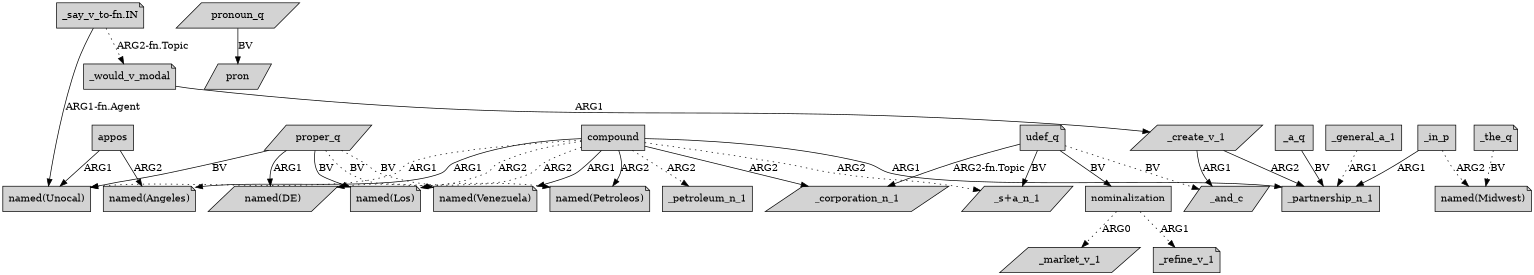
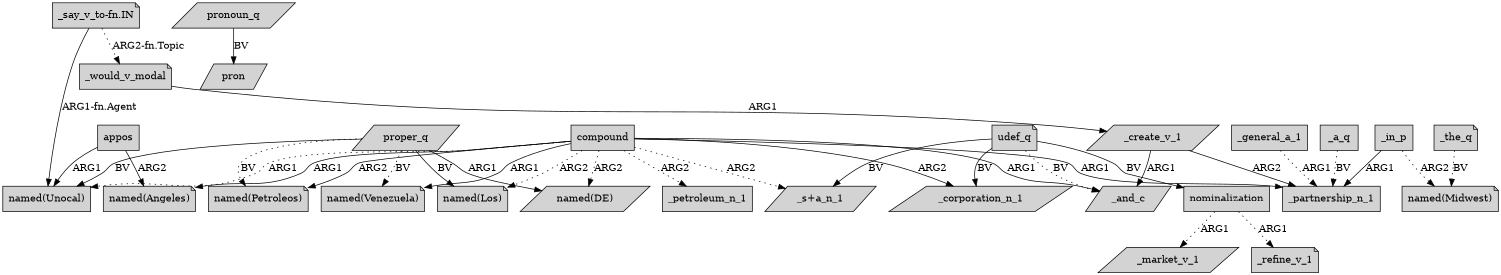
none -> (959, 155)
(1311, 165) -> (1335, 165)
(989, 168) -> (985, 168)
(1117, 229) -> (1215, 229)
